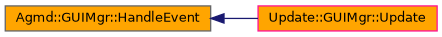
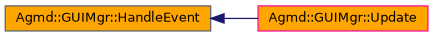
(348, 18) -> (343, 18)
